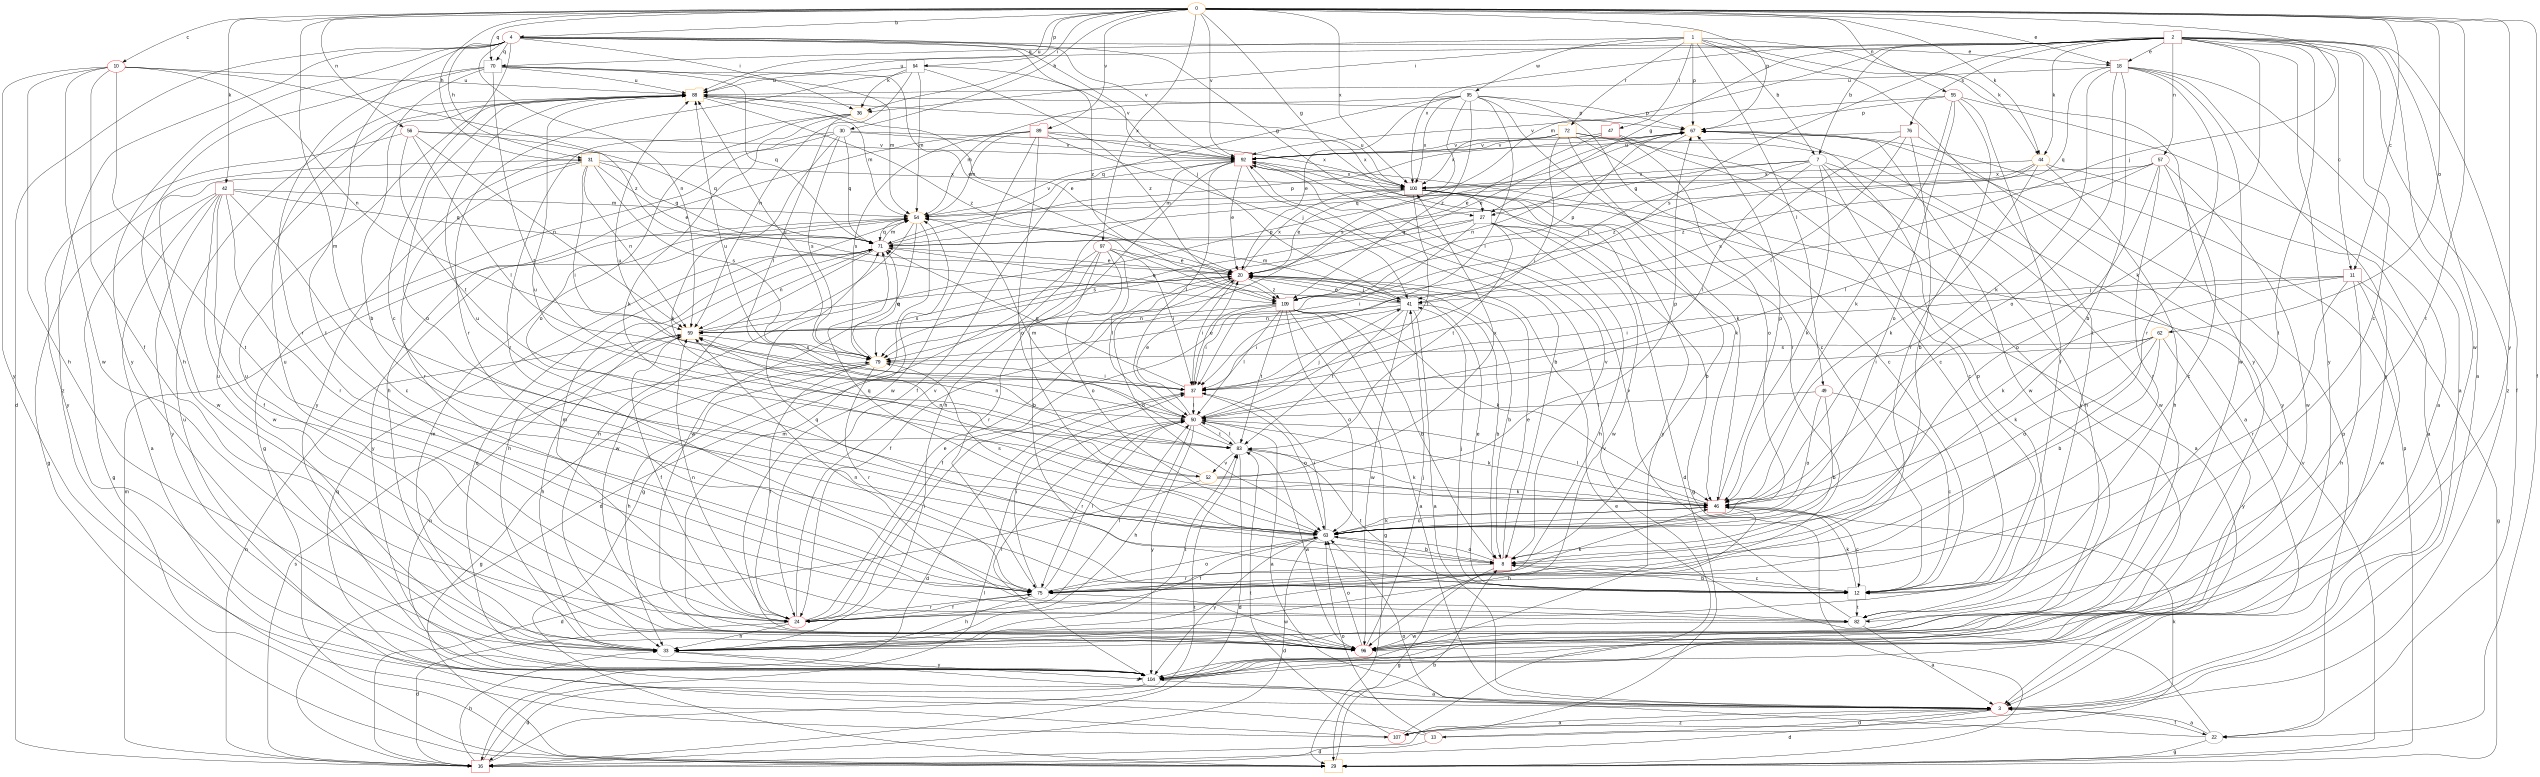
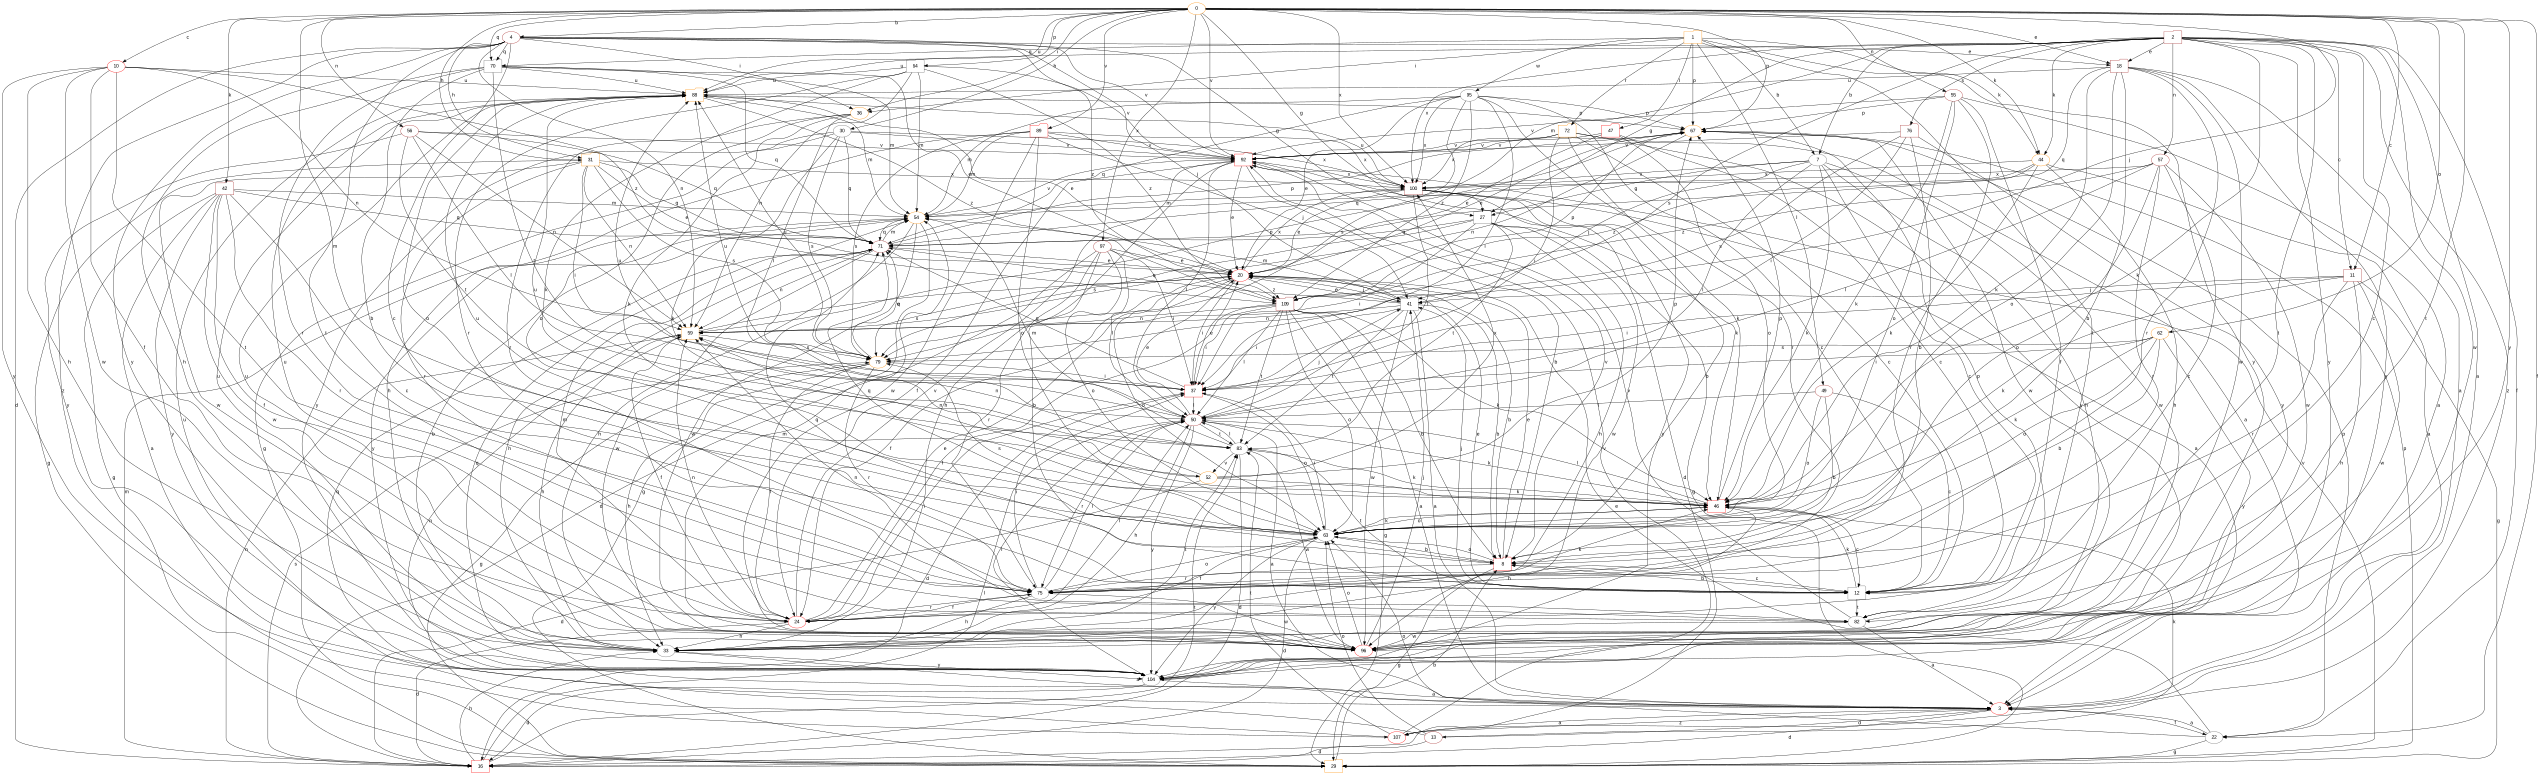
(881, 83) -> (871, 448)
(1627, 146) -> (1627, 146)
(433, 434) -> (433, 434)
